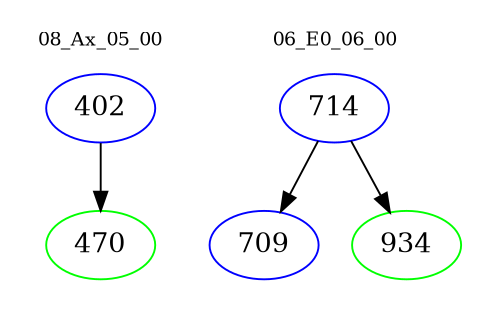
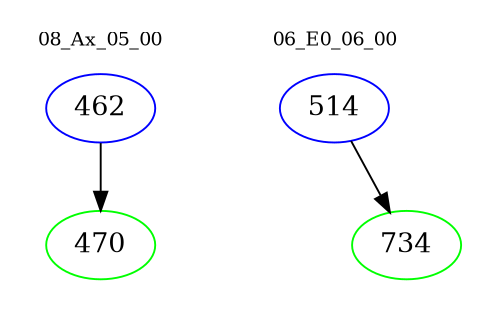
(101, 108) -> (101, 108)
(334, 108) -> (334, 108)
(264, 245) -> none
(407, 245) -> (407, 245)
